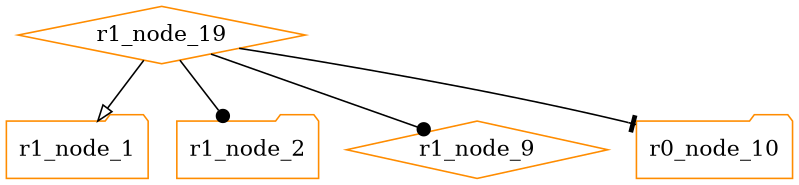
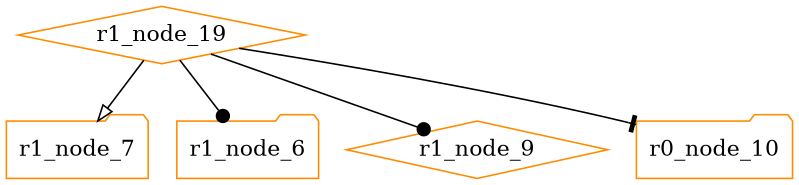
(77, 150) -> (77, 150)
(248, 150) -> (248, 150)
